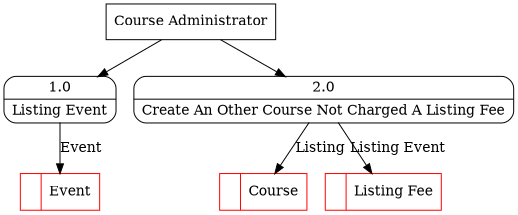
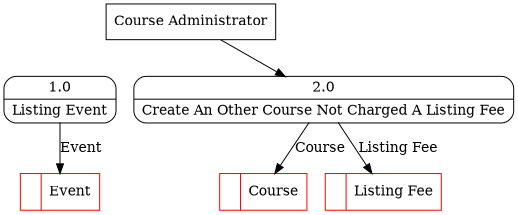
(134, 56) -> none
(320, 148) -> (320, 148)
(398, 148) -> (398, 148)
